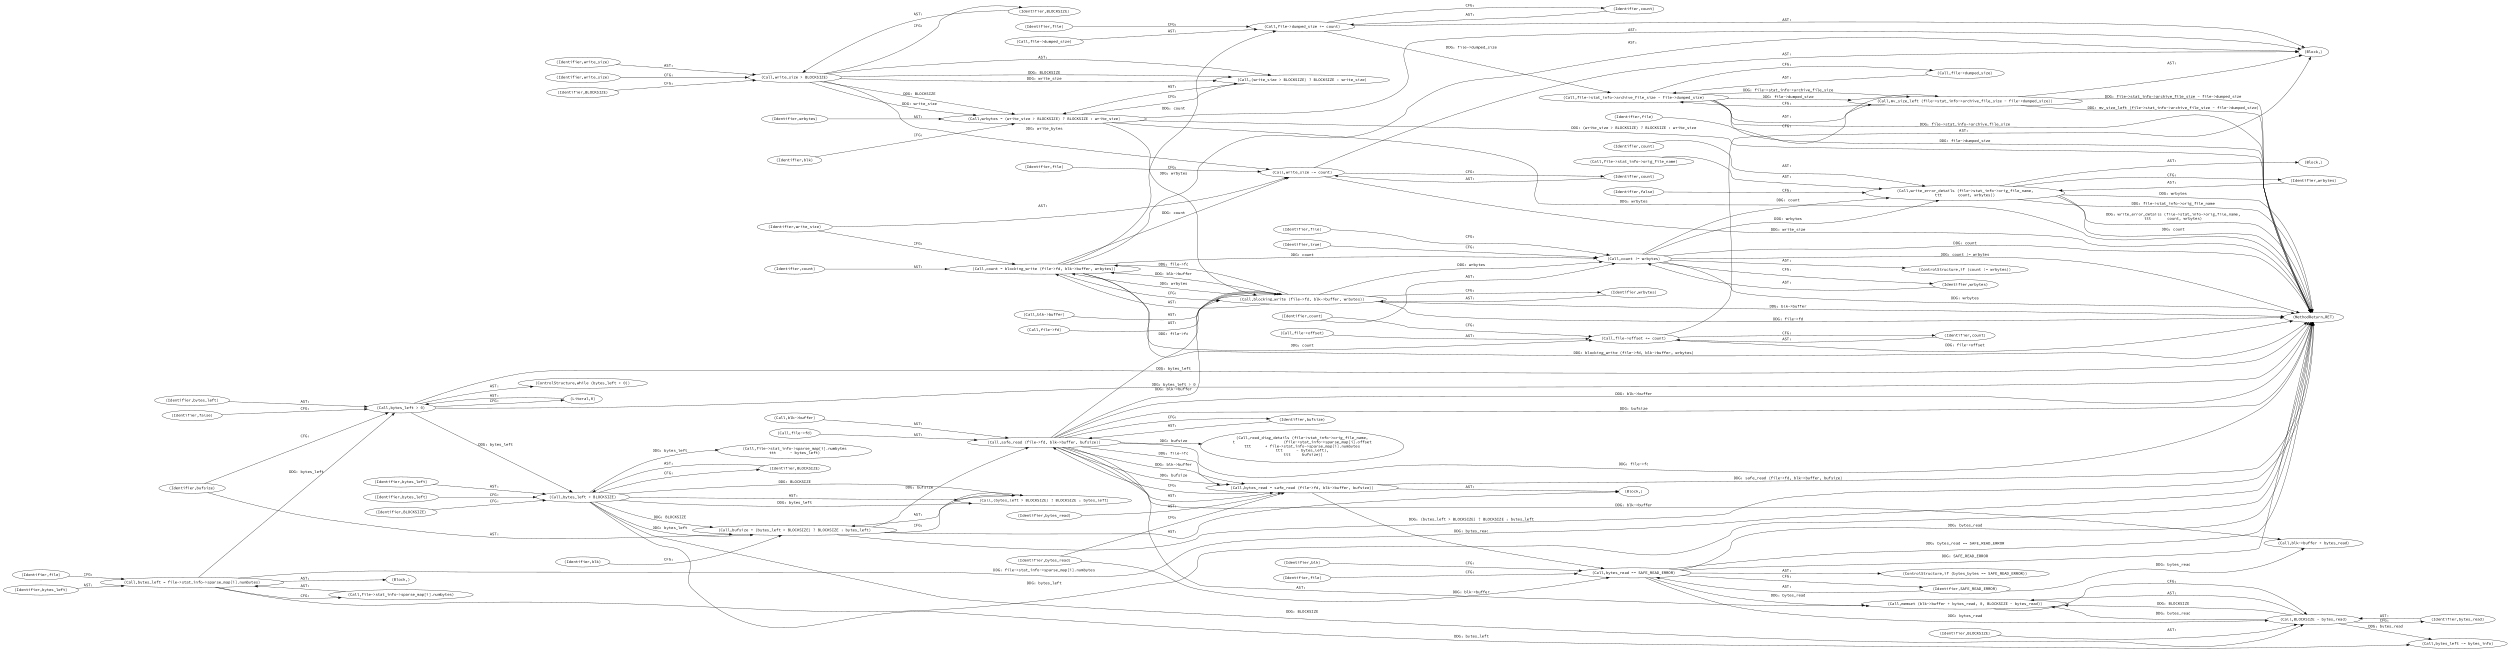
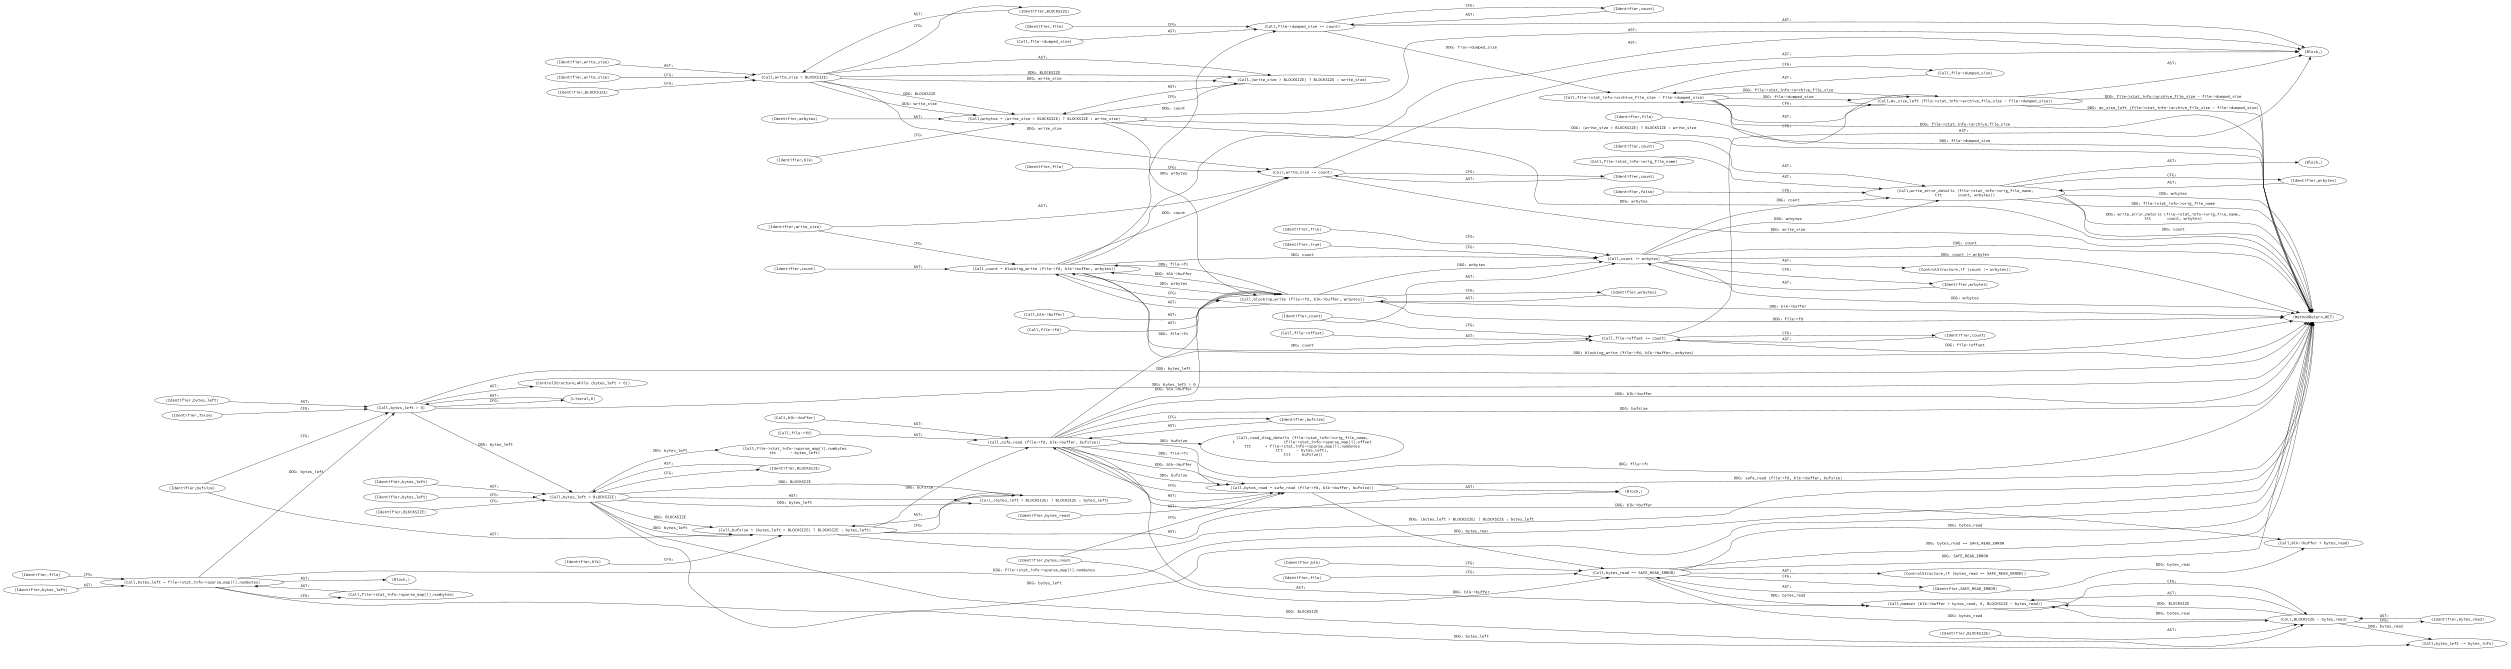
(1044, 129) -> (1044, 129)
(1965, 574) -> (1965, 574)
